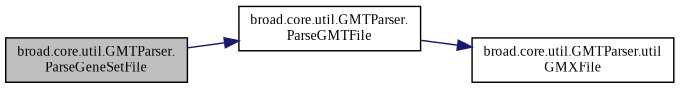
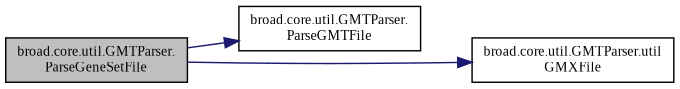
(439, 43) -> (322, 64)
